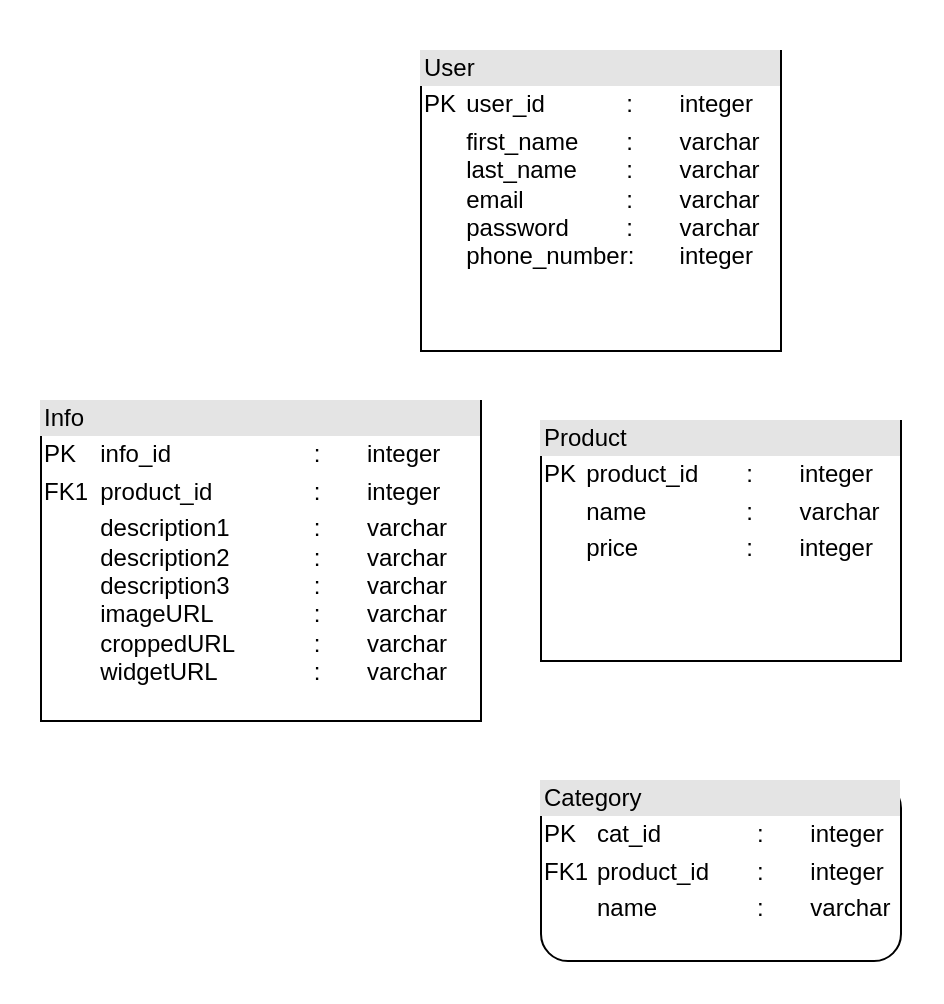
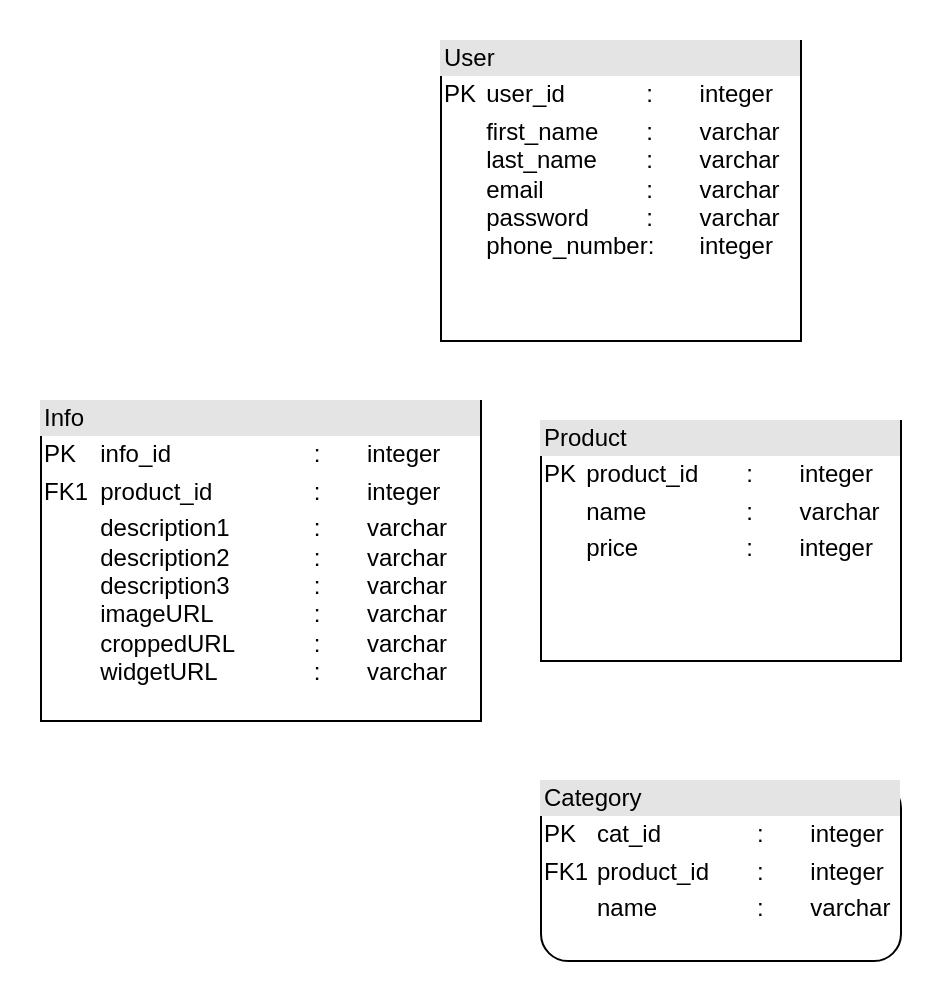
(601, 201) -> (621, 191)
